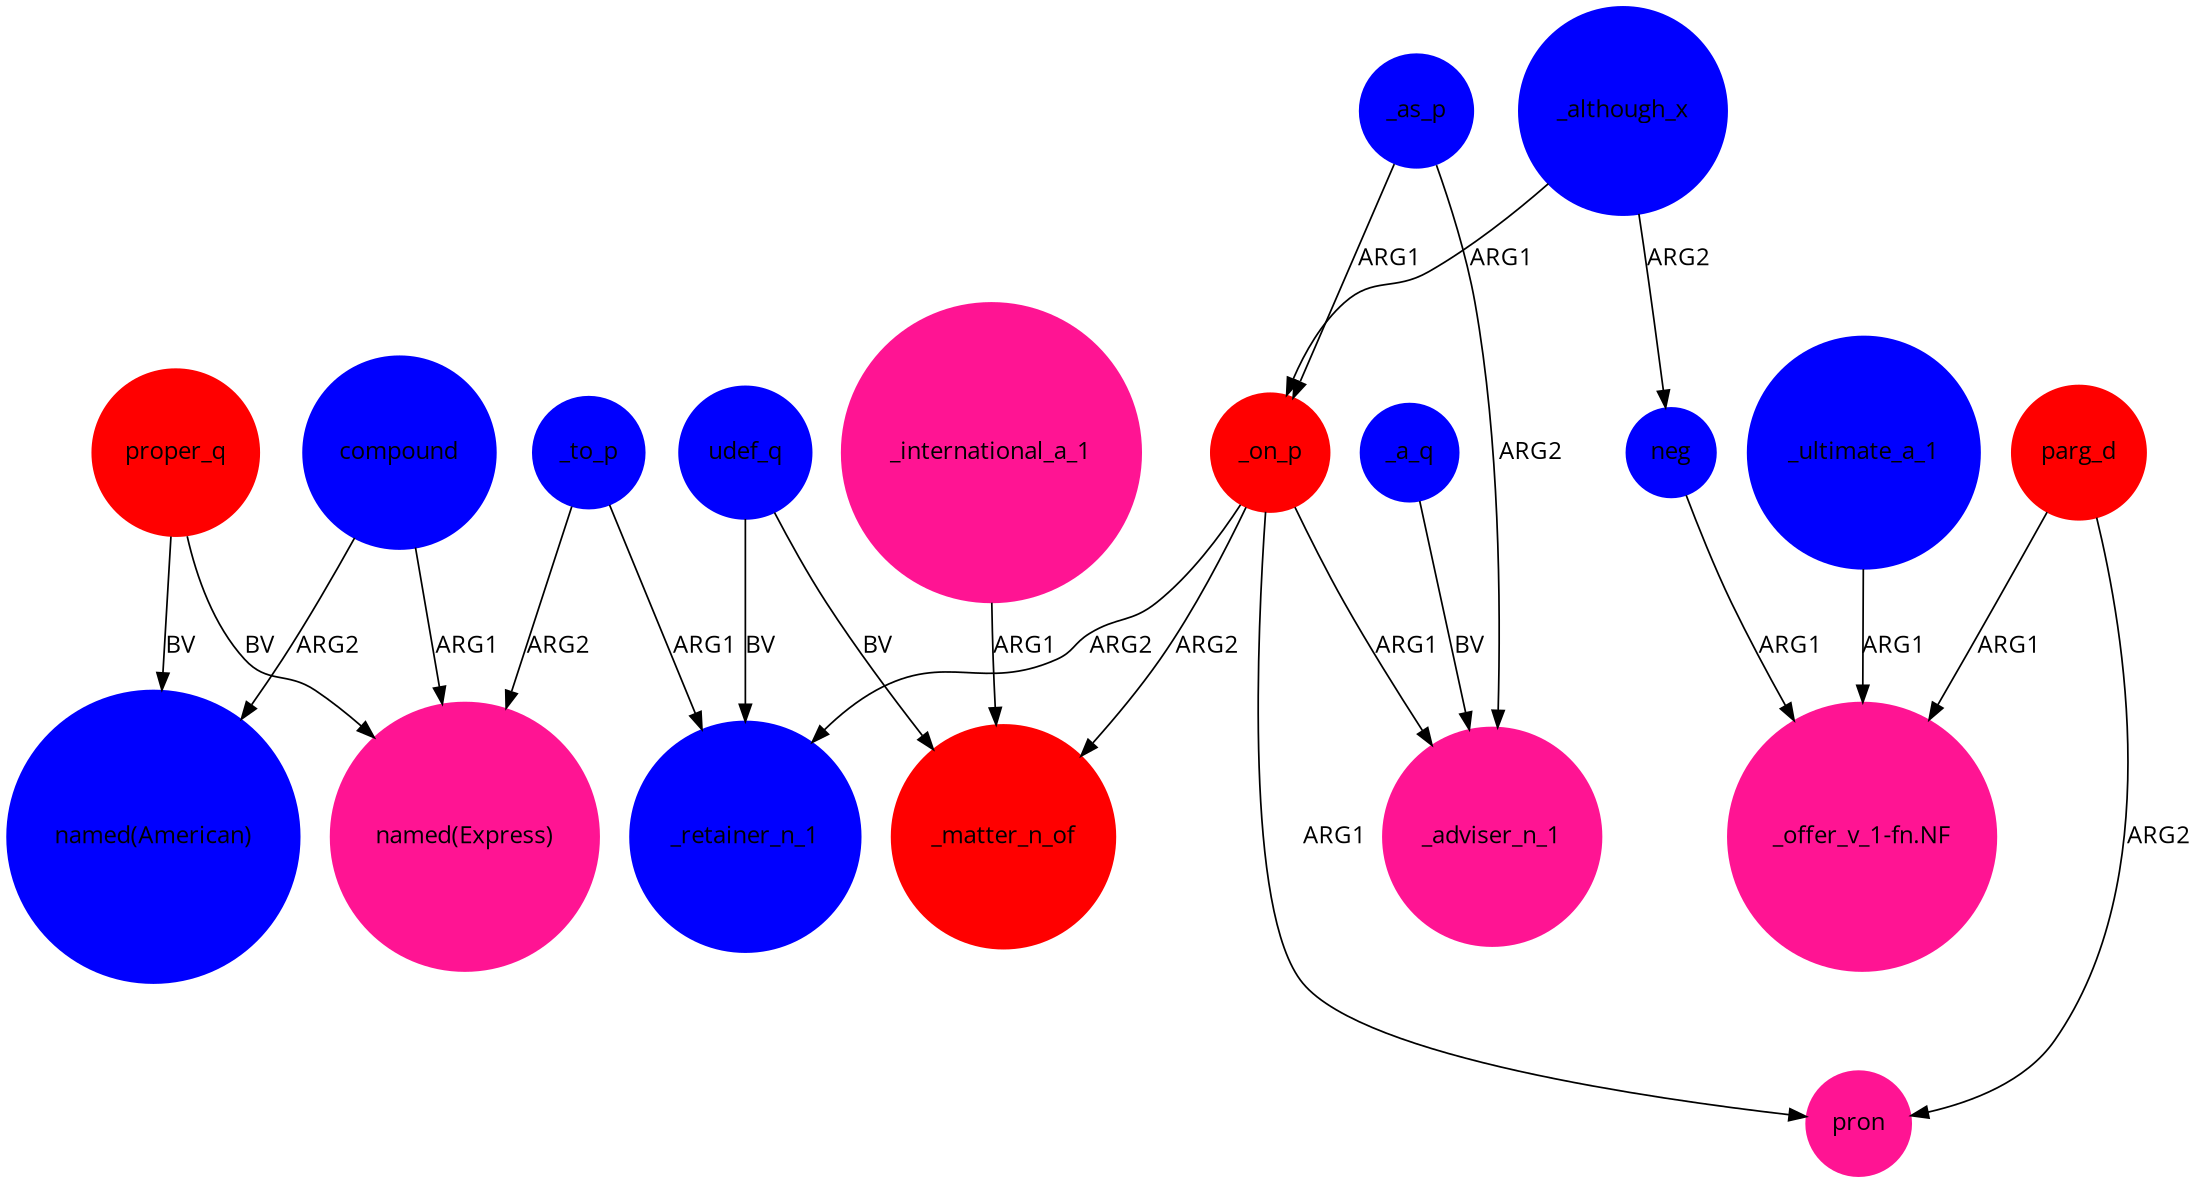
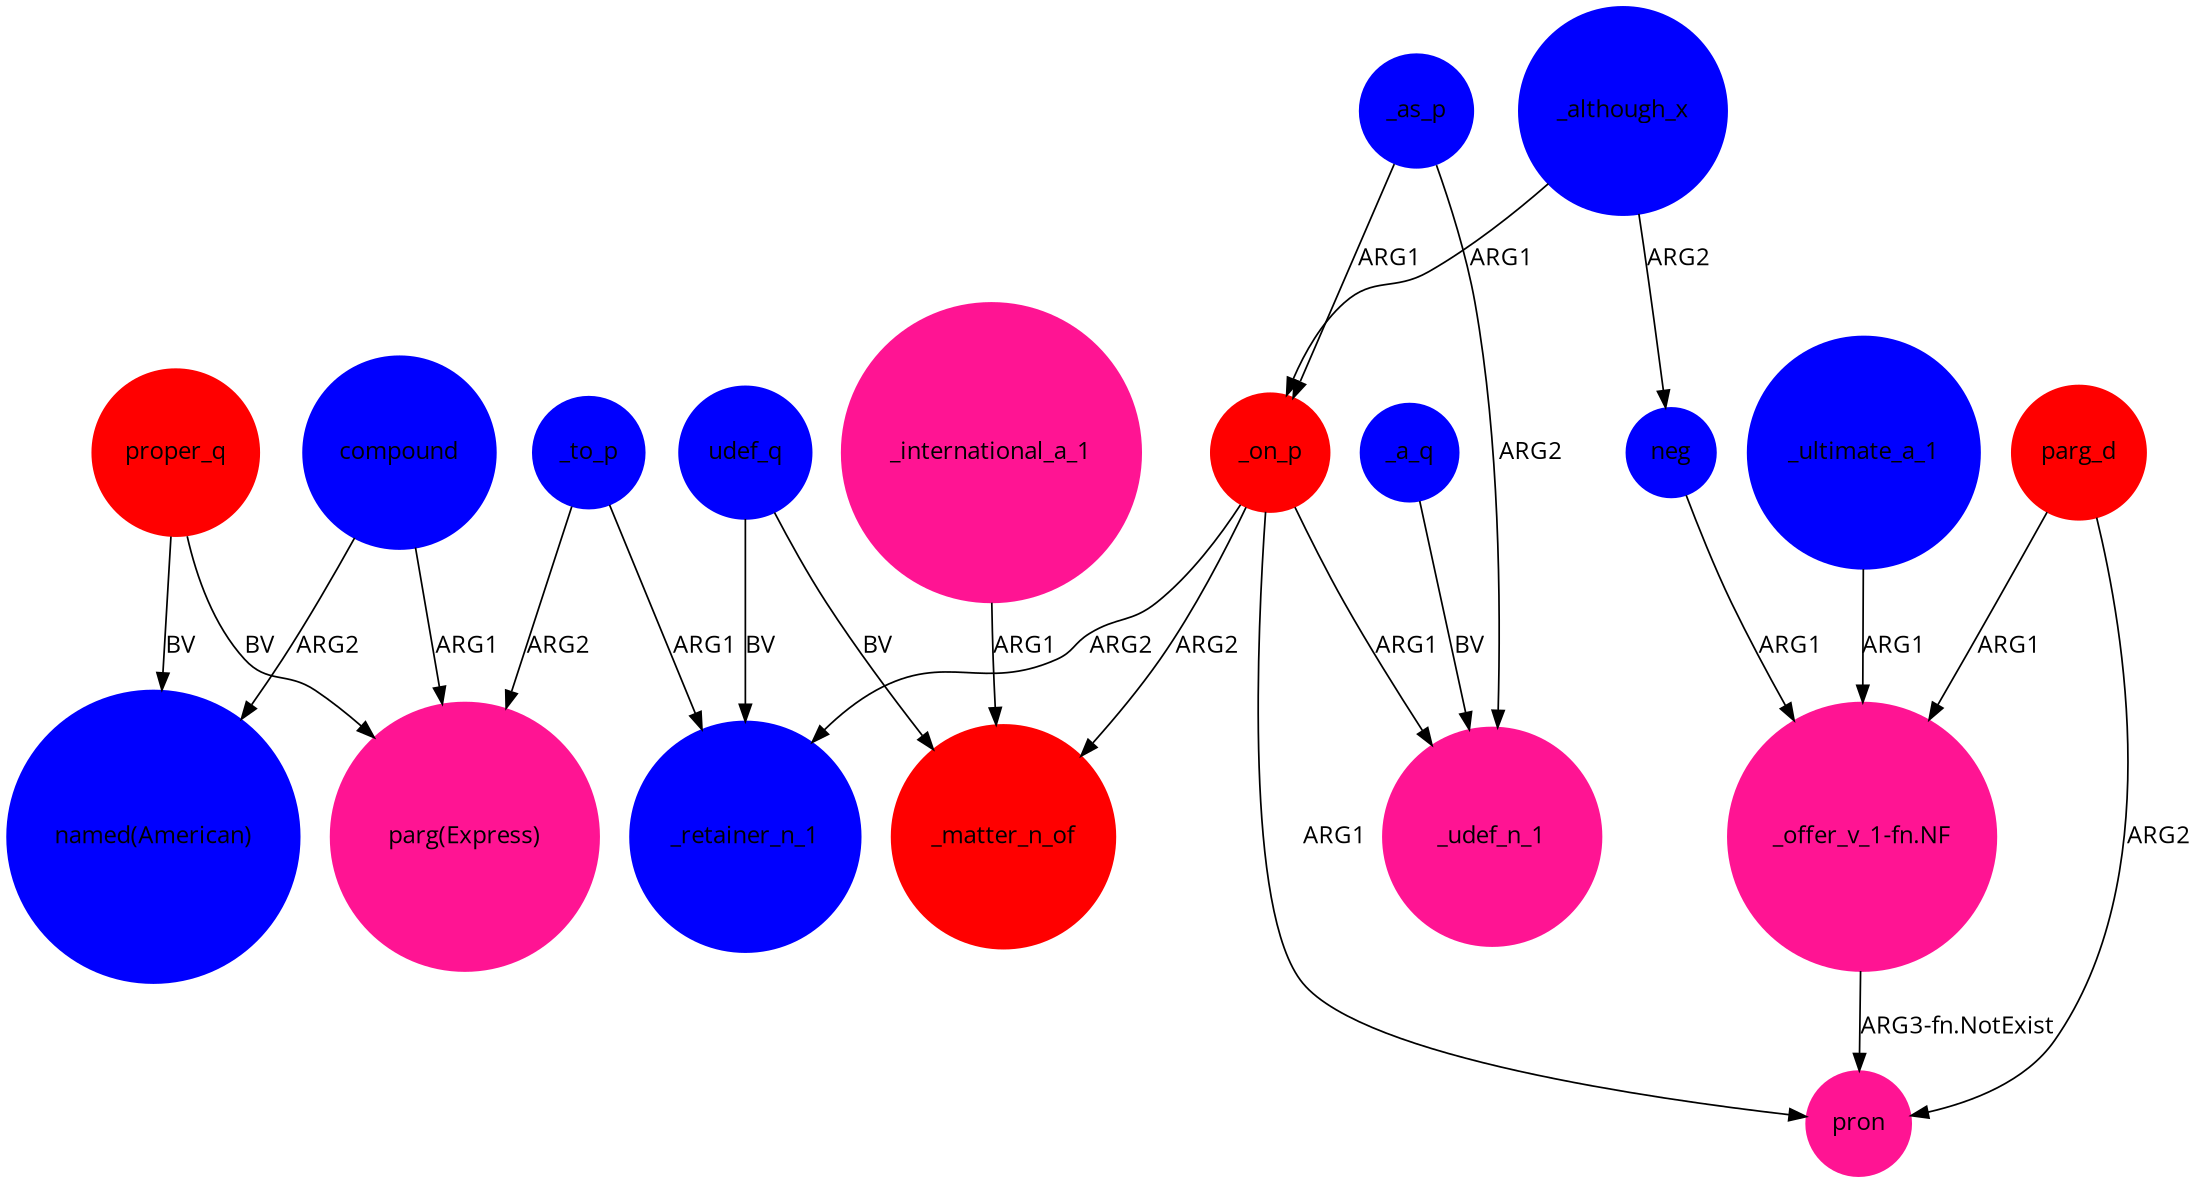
(465, 837) -> (465, 837)
(1492, 837) -> (1492, 837)
none -> (1860, 1012)
